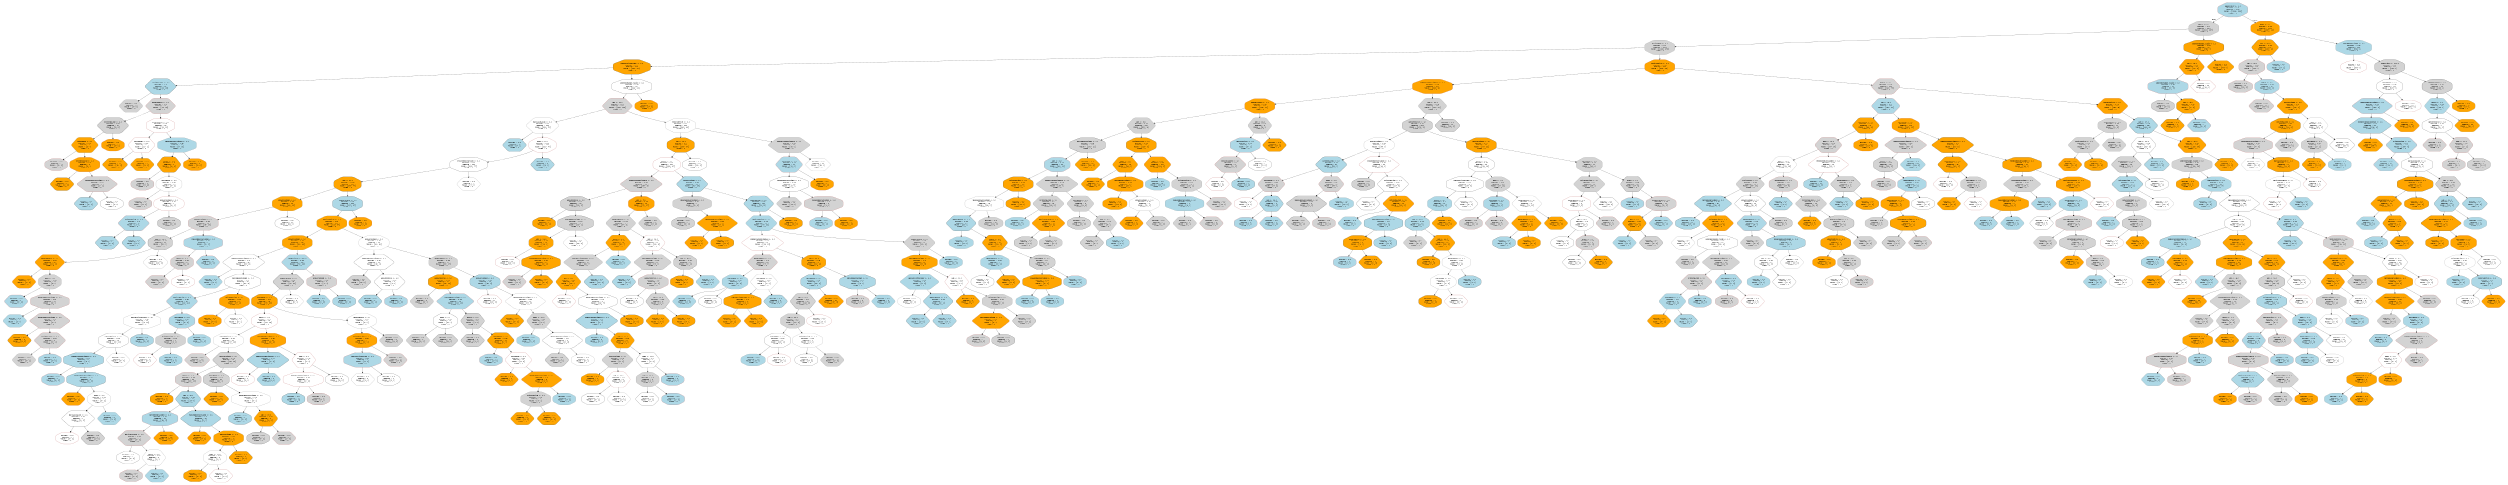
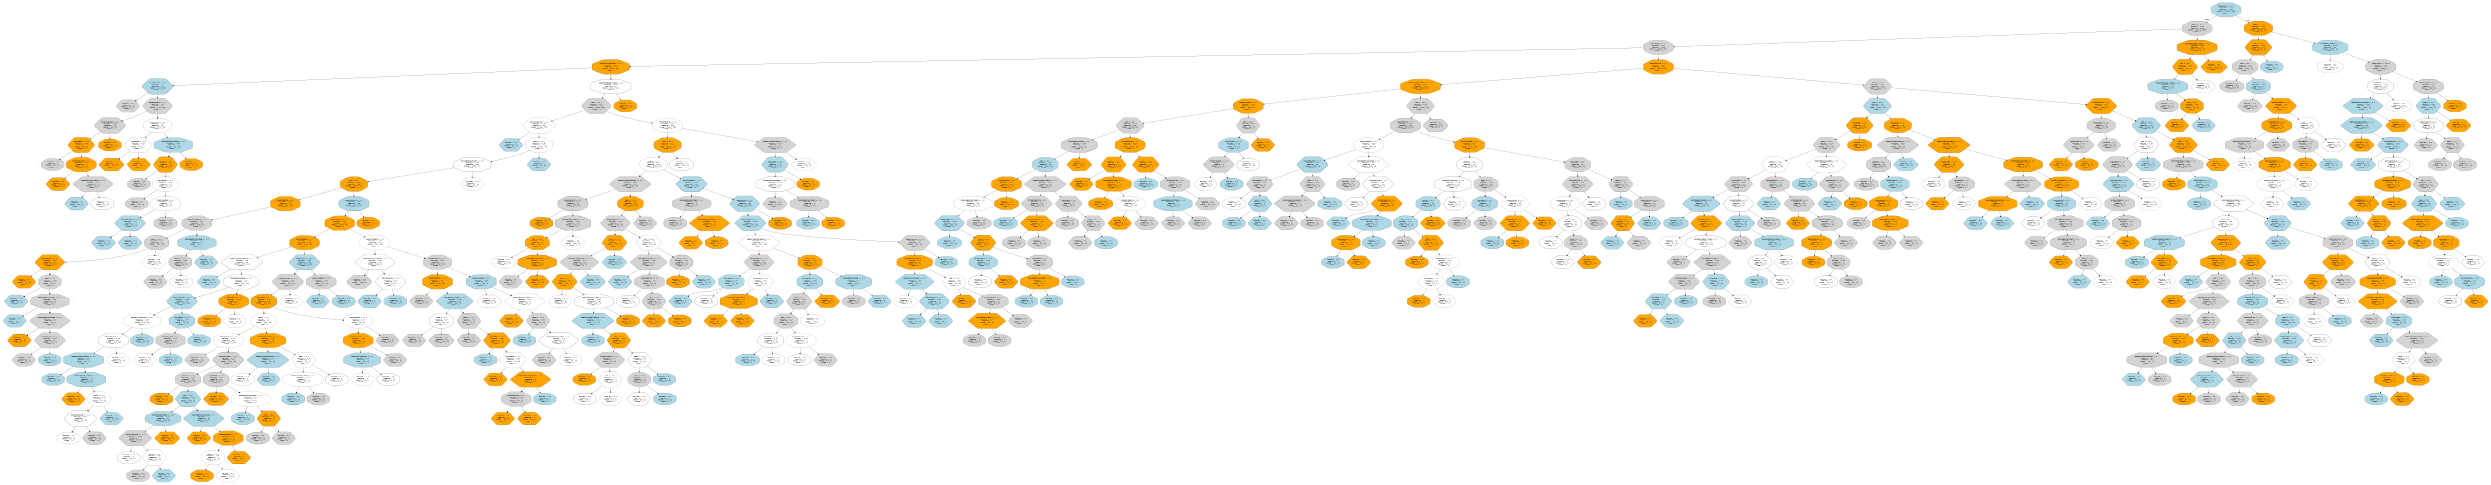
(287, 223) -> none
